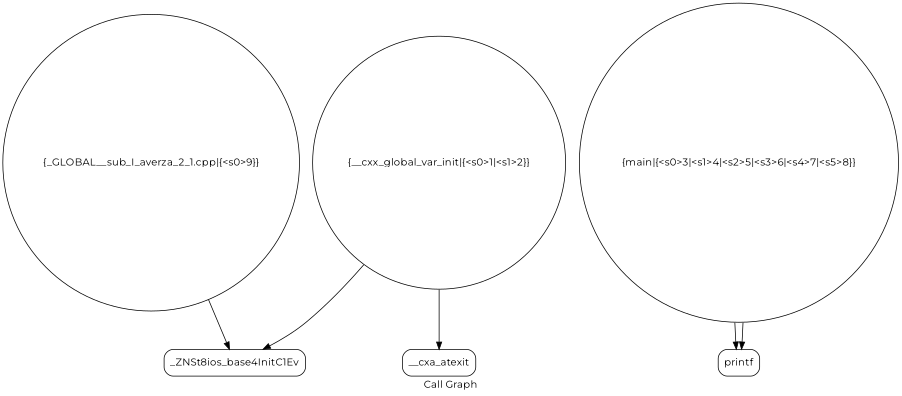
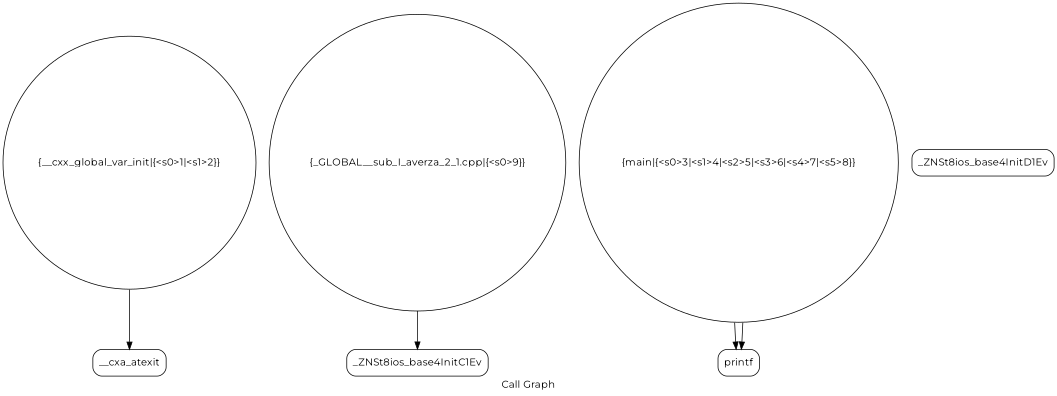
none -> (983, 163)
(320, 310) -> none
